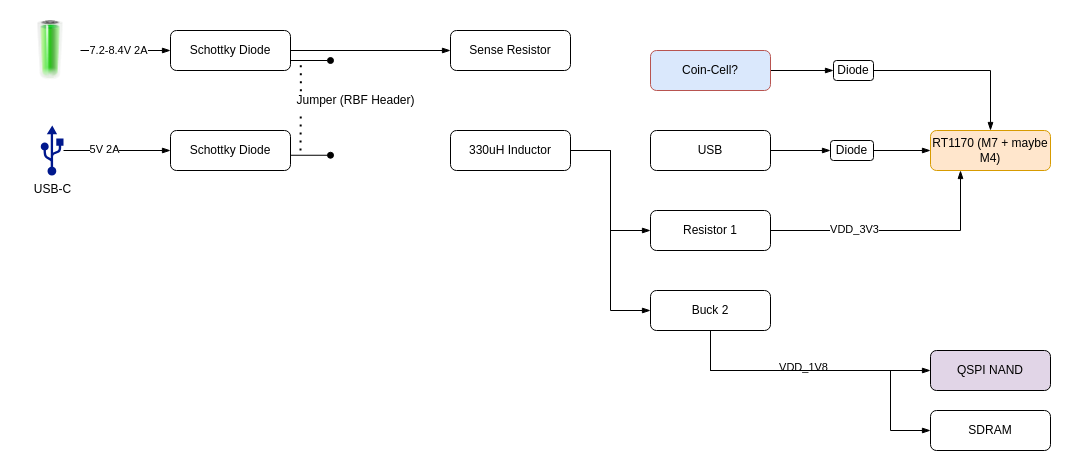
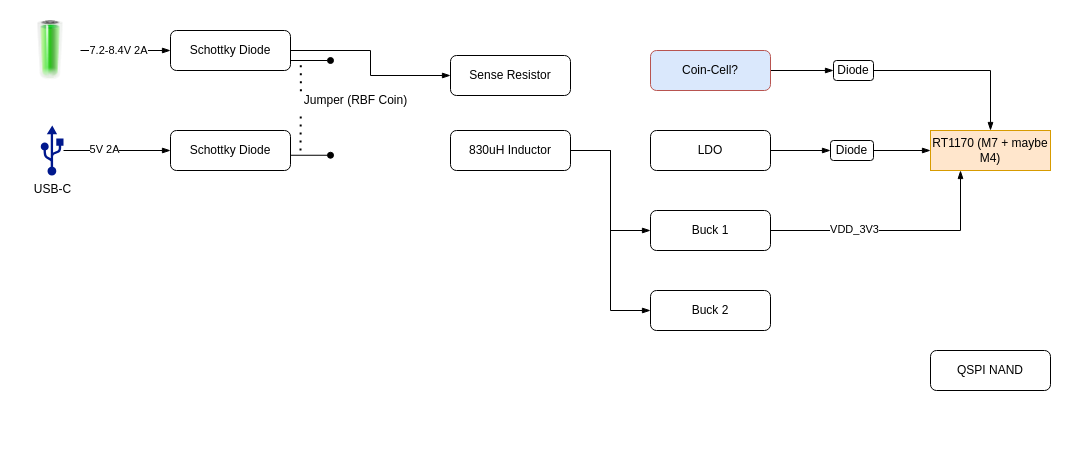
(511, 51) -> (511, 76)
(356, 101) -> (356, 101)
(511, 151) -> (511, 151)
(711, 151) -> (711, 151)
(991, 151) -> (991, 151)
(711, 231) -> (711, 231)
(907, 371) -> none
(991, 371) -> (991, 371)
(891, 417) -> none
(991, 431) -> none
